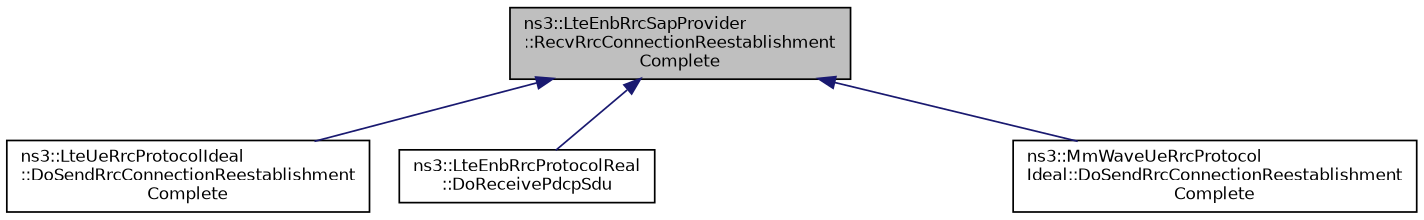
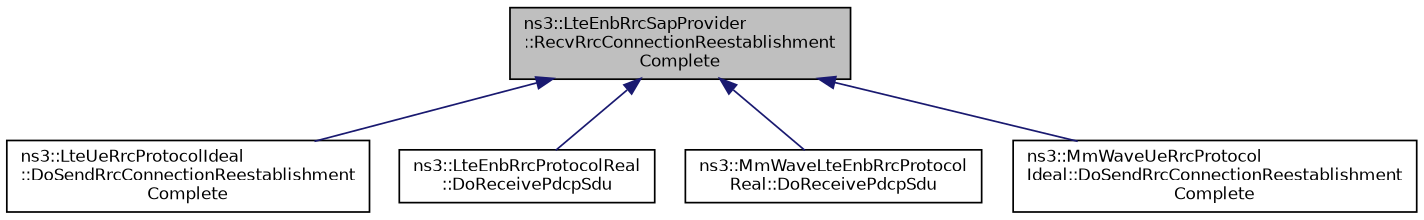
none -> (834, 176)
